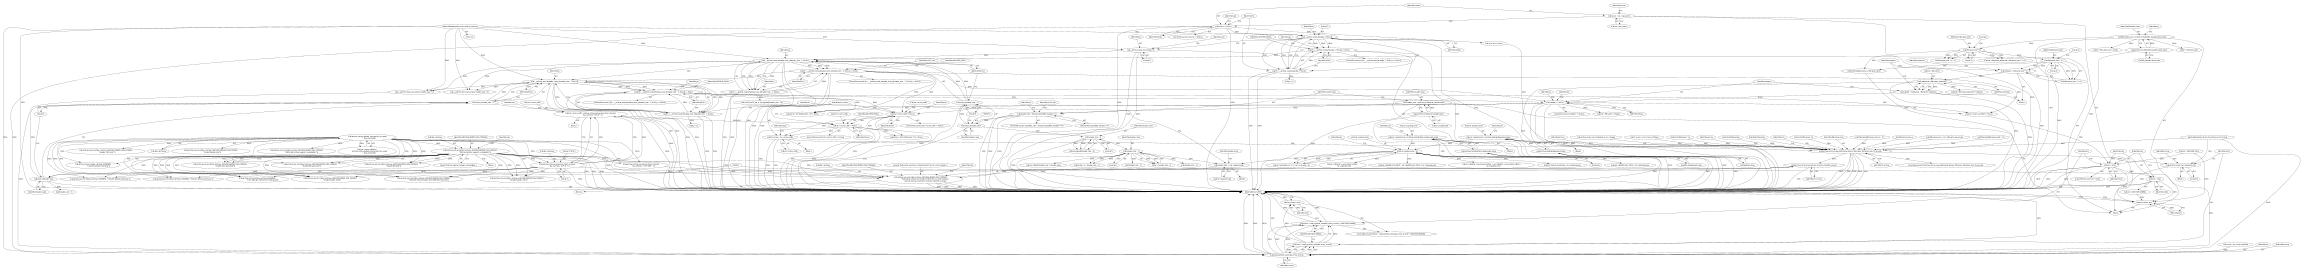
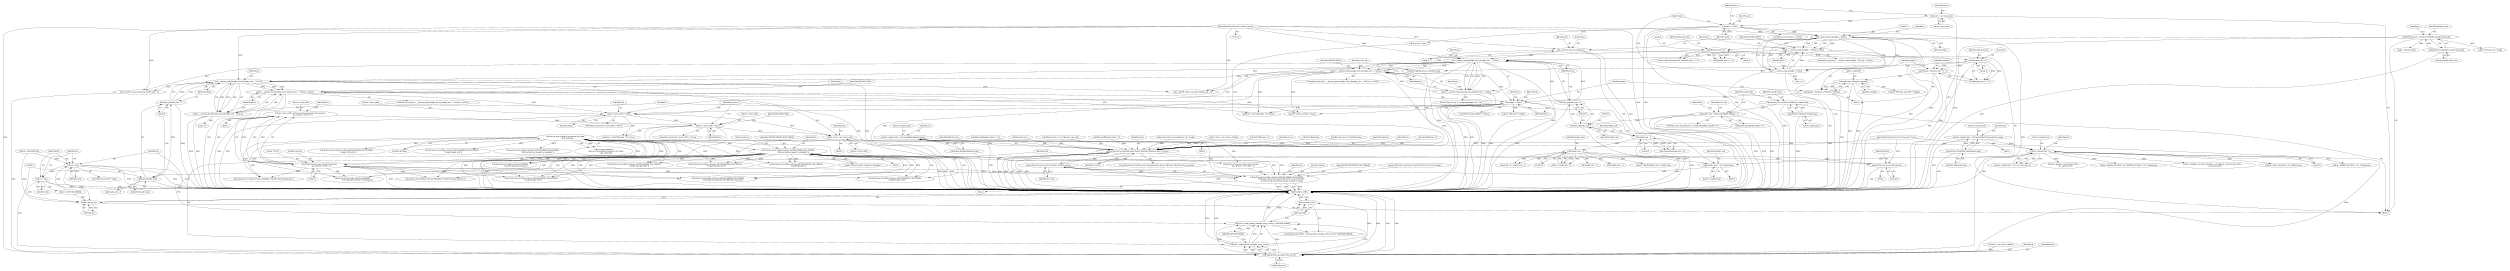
(2051, 132) -> (55, 179)
none -> (1346, 137)
(1747, 165) -> none
